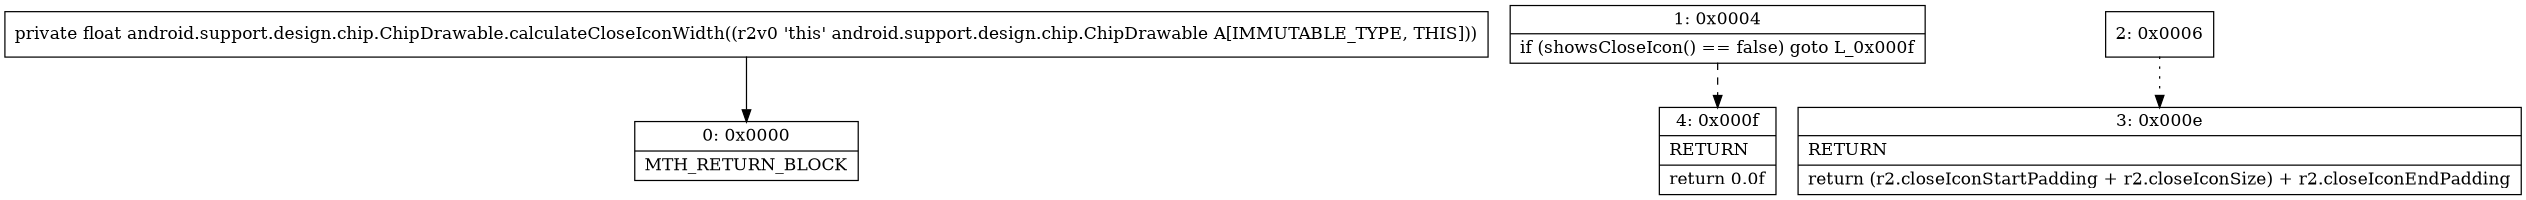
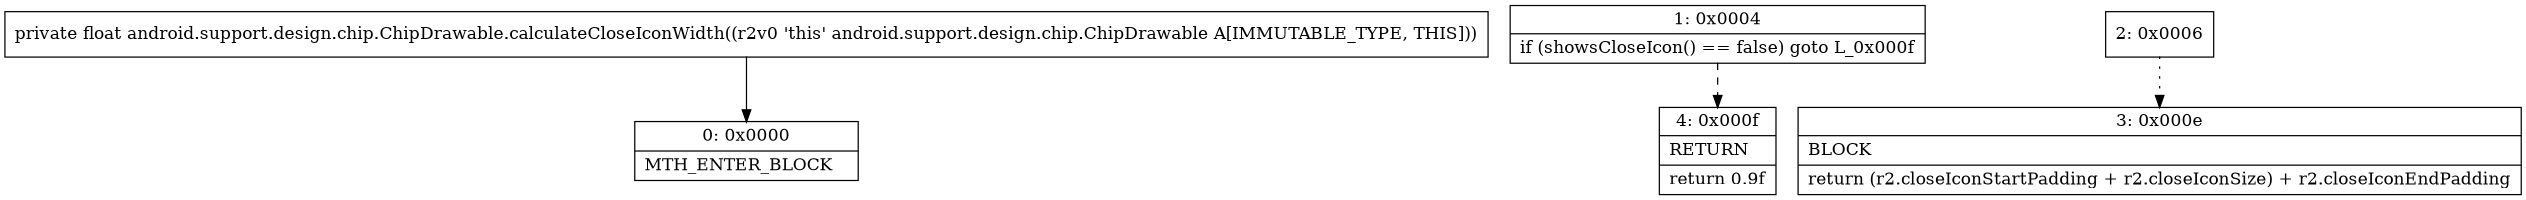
(1848, 150) -> (1840, 150)
(746, 165) -> (739, 165)
(1718, 179) -> (1718, 179)
